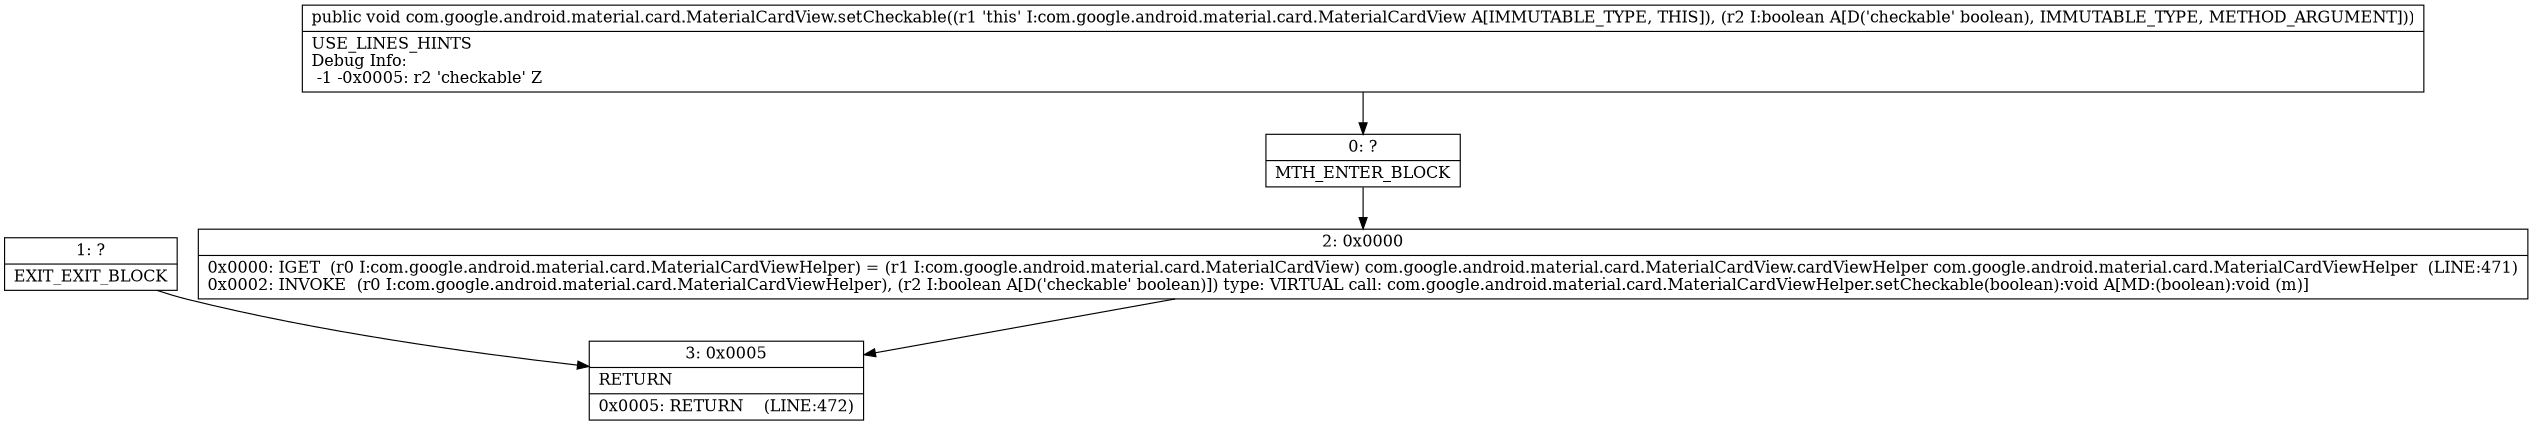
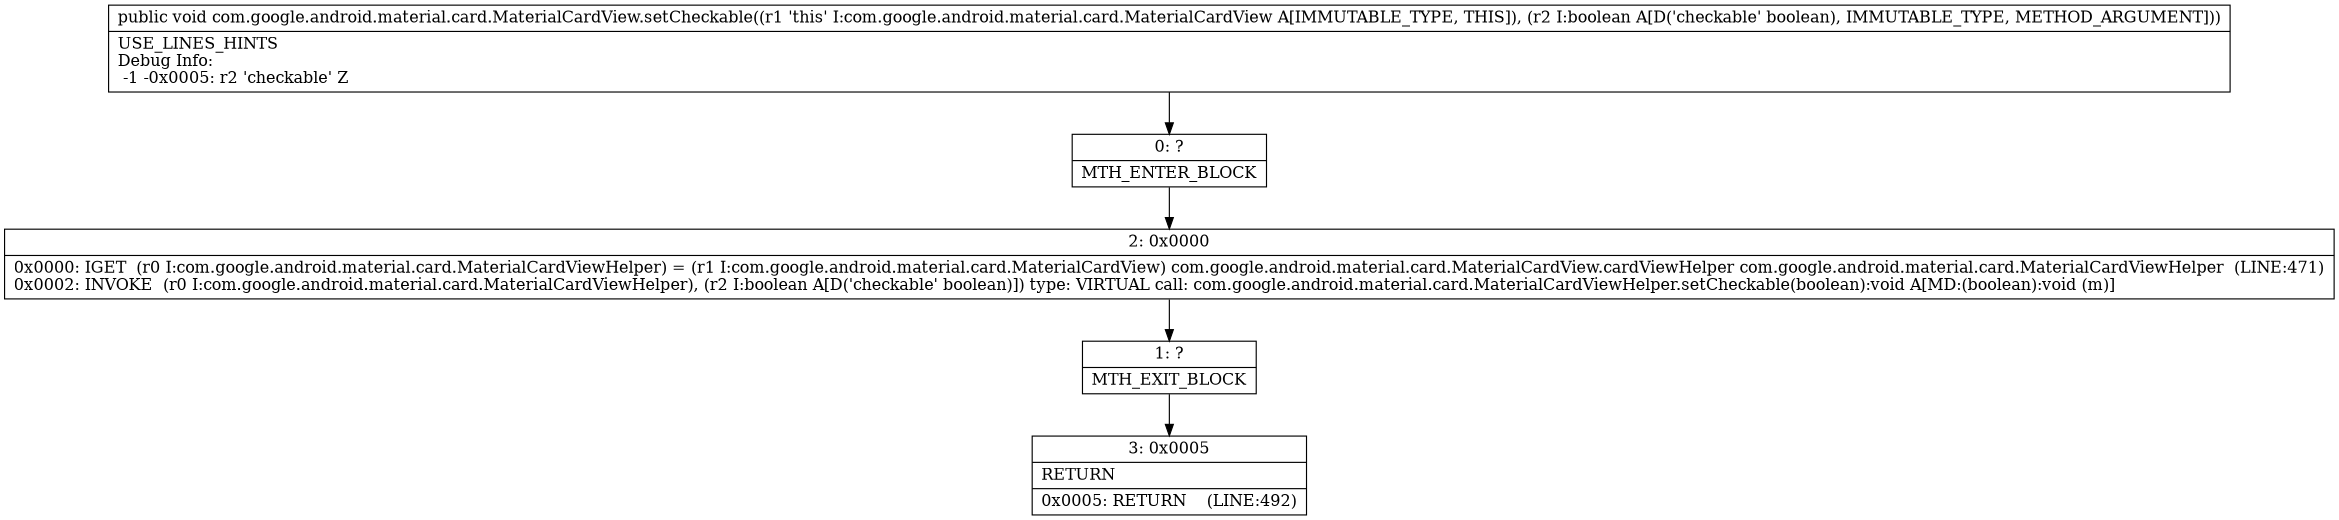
(91, 277) -> (1169, 380)
(1025, 326) -> (1169, 315)
(726, 406) -> (1169, 501)
